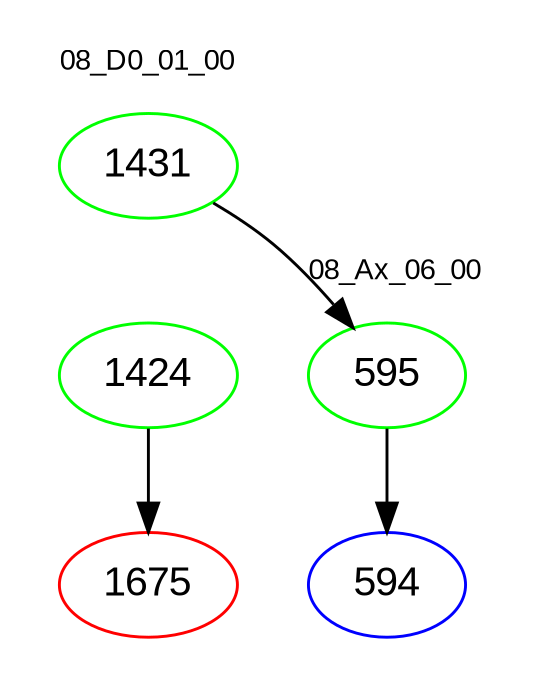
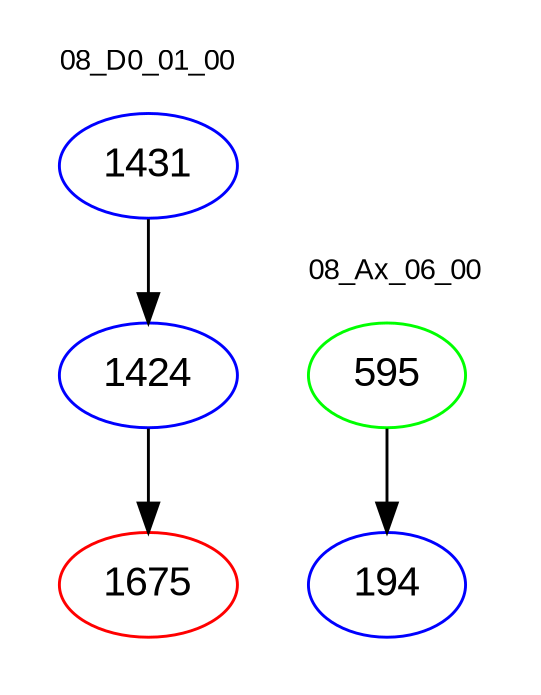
(148, 166) -> (148, 166)
(304, 273) -> (148, 256)
(148, 375) -> (148, 375)
(387, 585) -> (387, 585)
